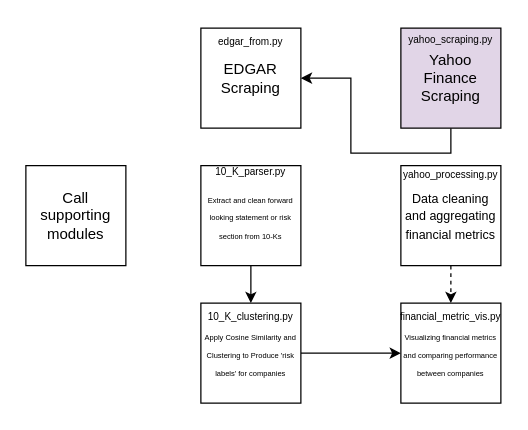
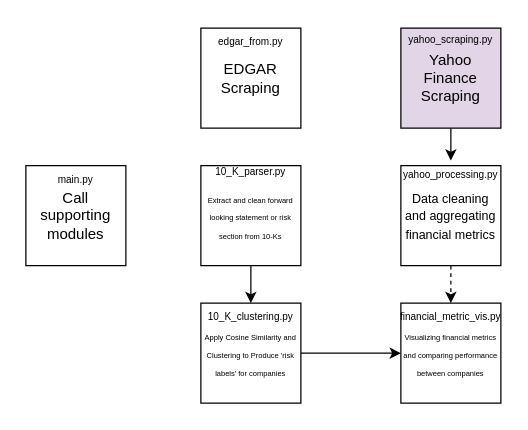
(351, 147) -> (451, 151)
none -> (76, 178)
